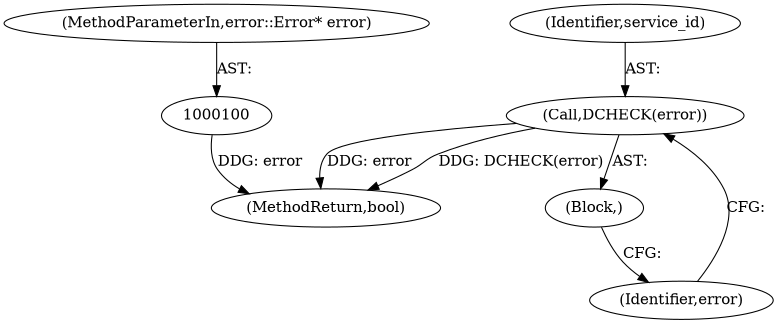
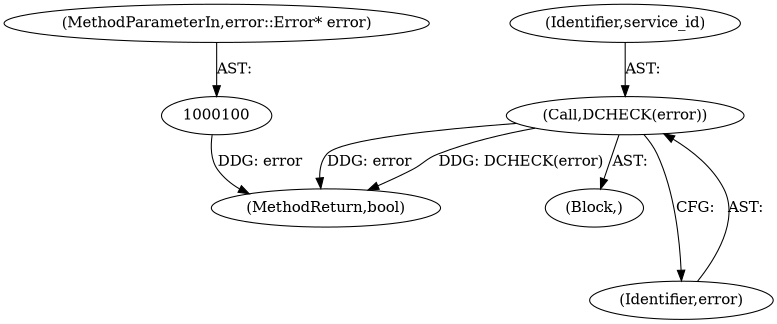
(748, 208) -> (748, 208)
(617, 255) -> (672, 199)
